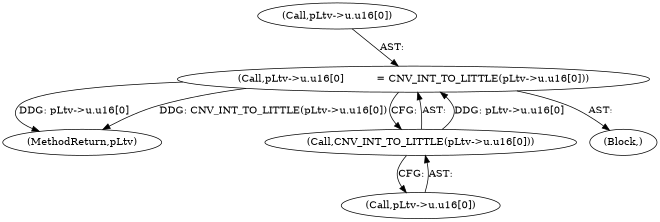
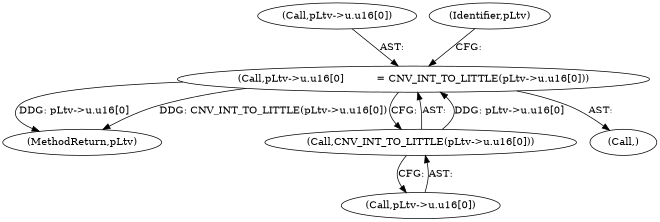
none -> (490, 16)
(623, 142) -> (623, 142)
